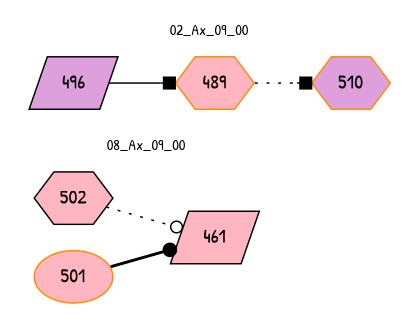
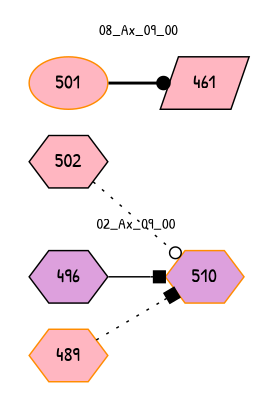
(74, 83) -> (68, 277)
(135, 83) -> (129, 277)
(138, 216) -> (138, 220)
